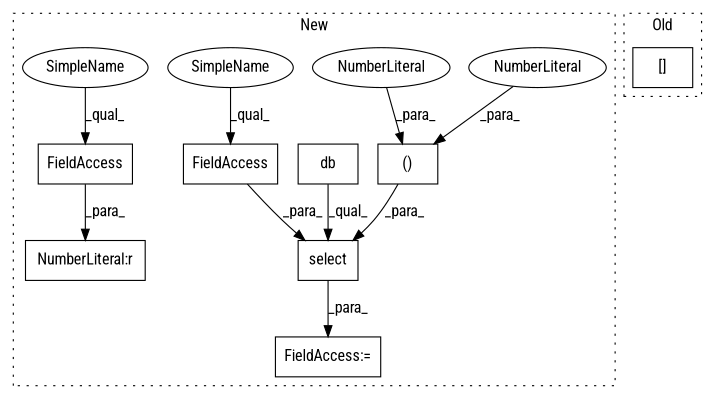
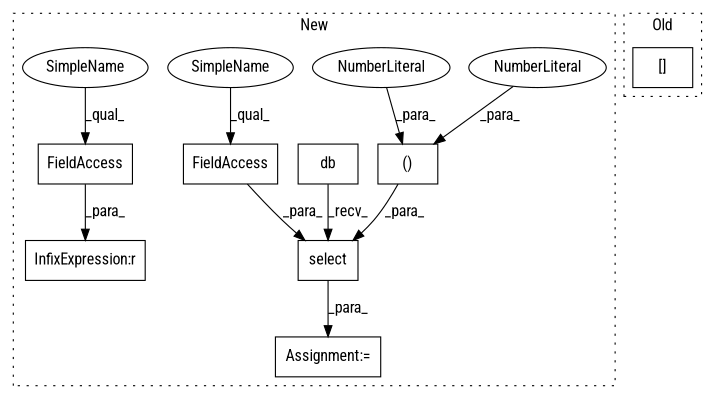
(349, 212) -> (349, 212)
(85, 260) -> (85, 260)
(328, 357) -> (328, 357)
